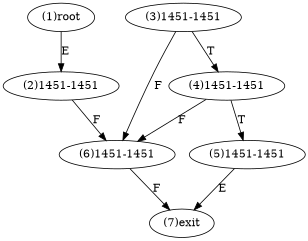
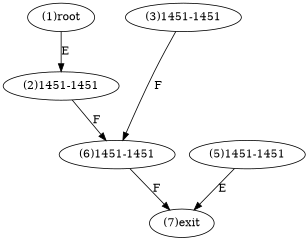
(227, 86) -> none
